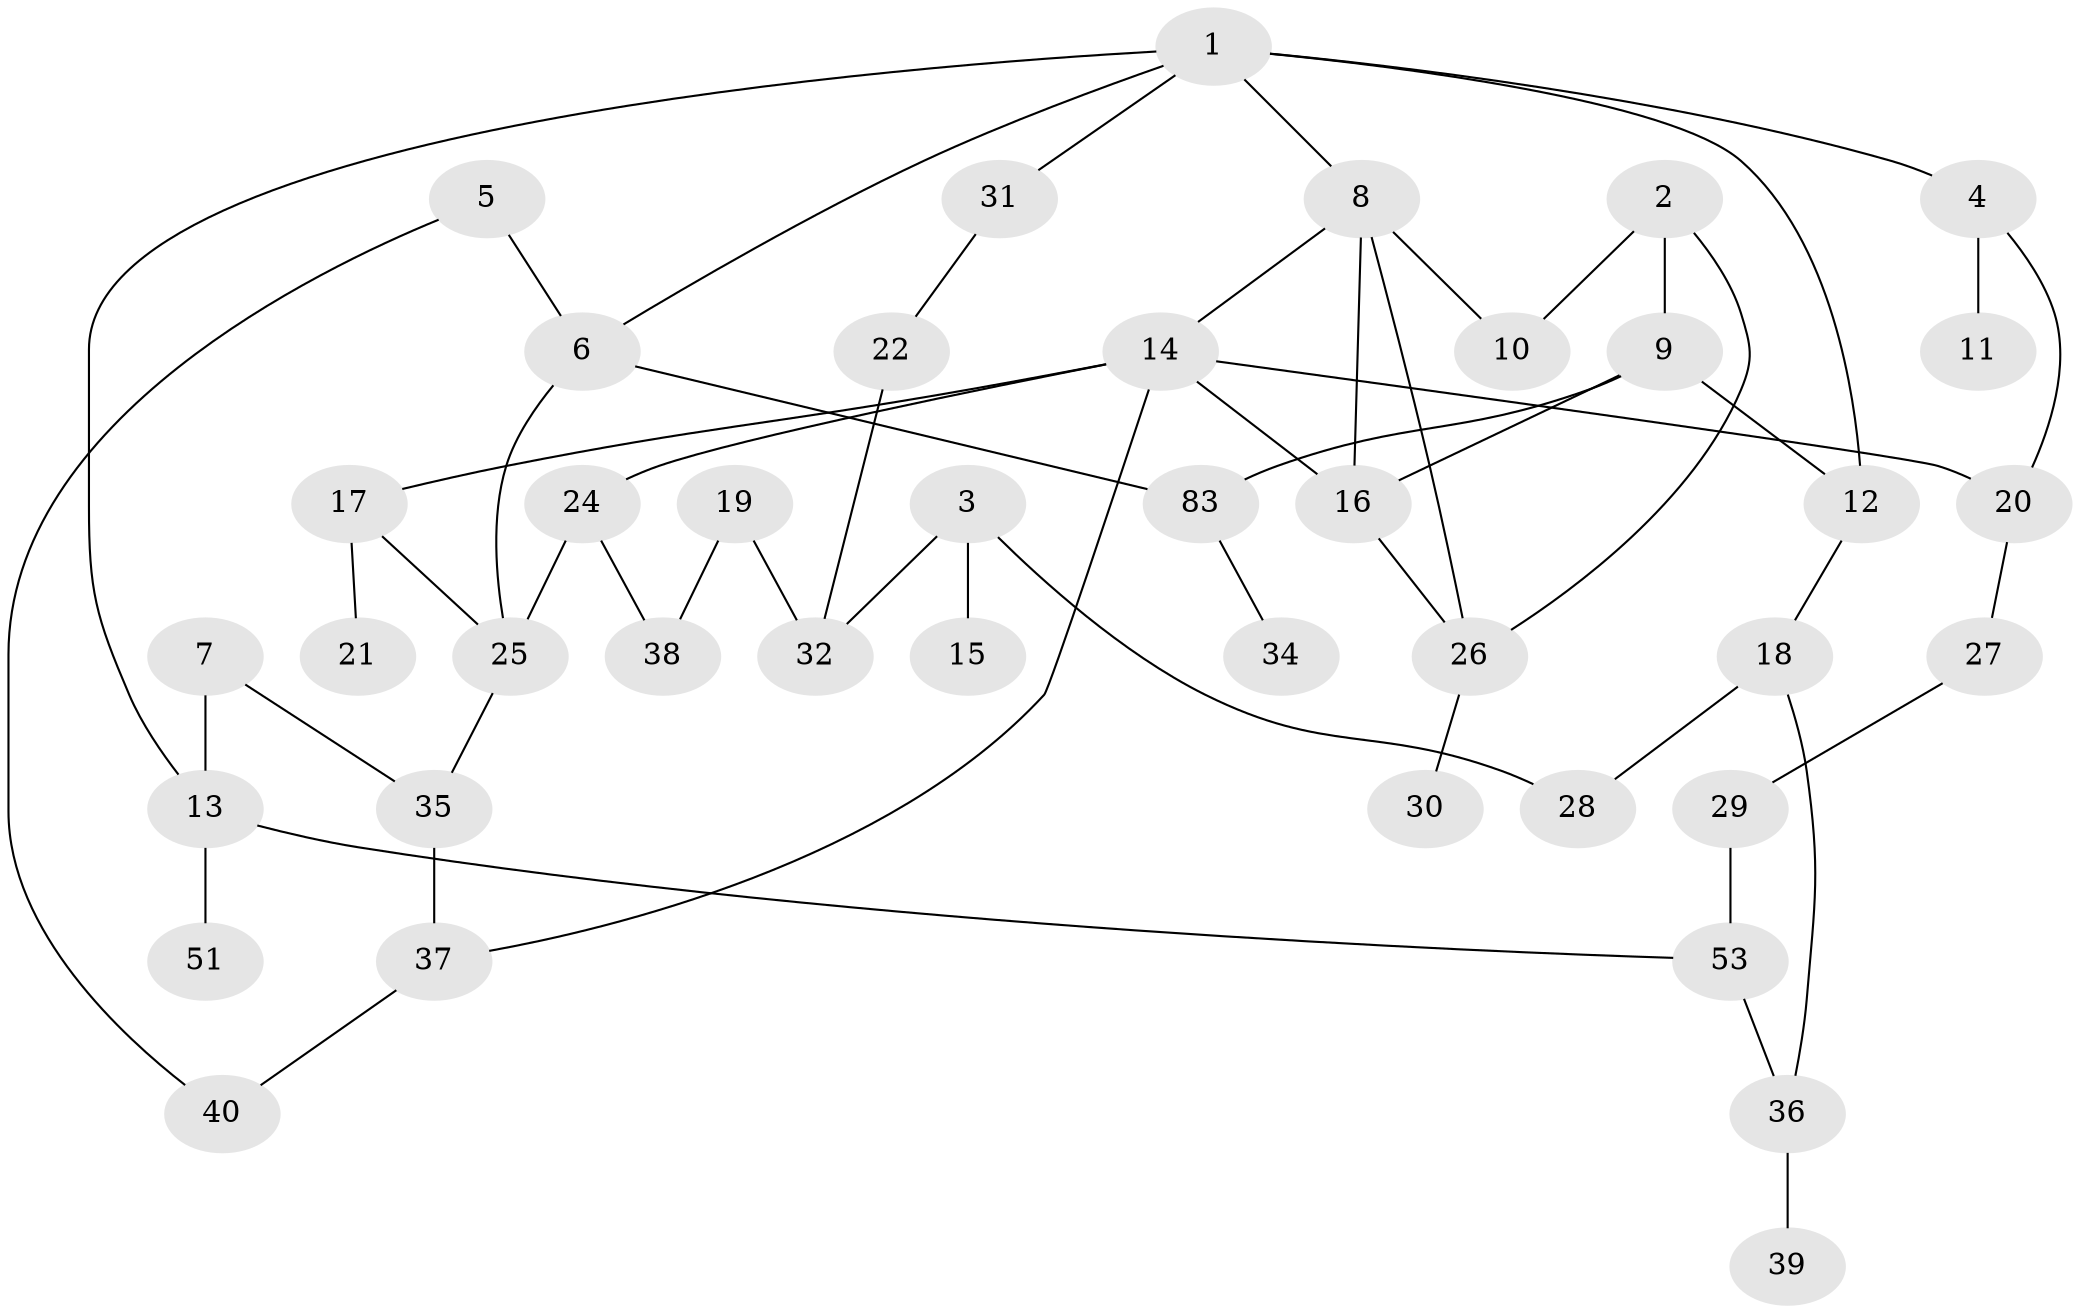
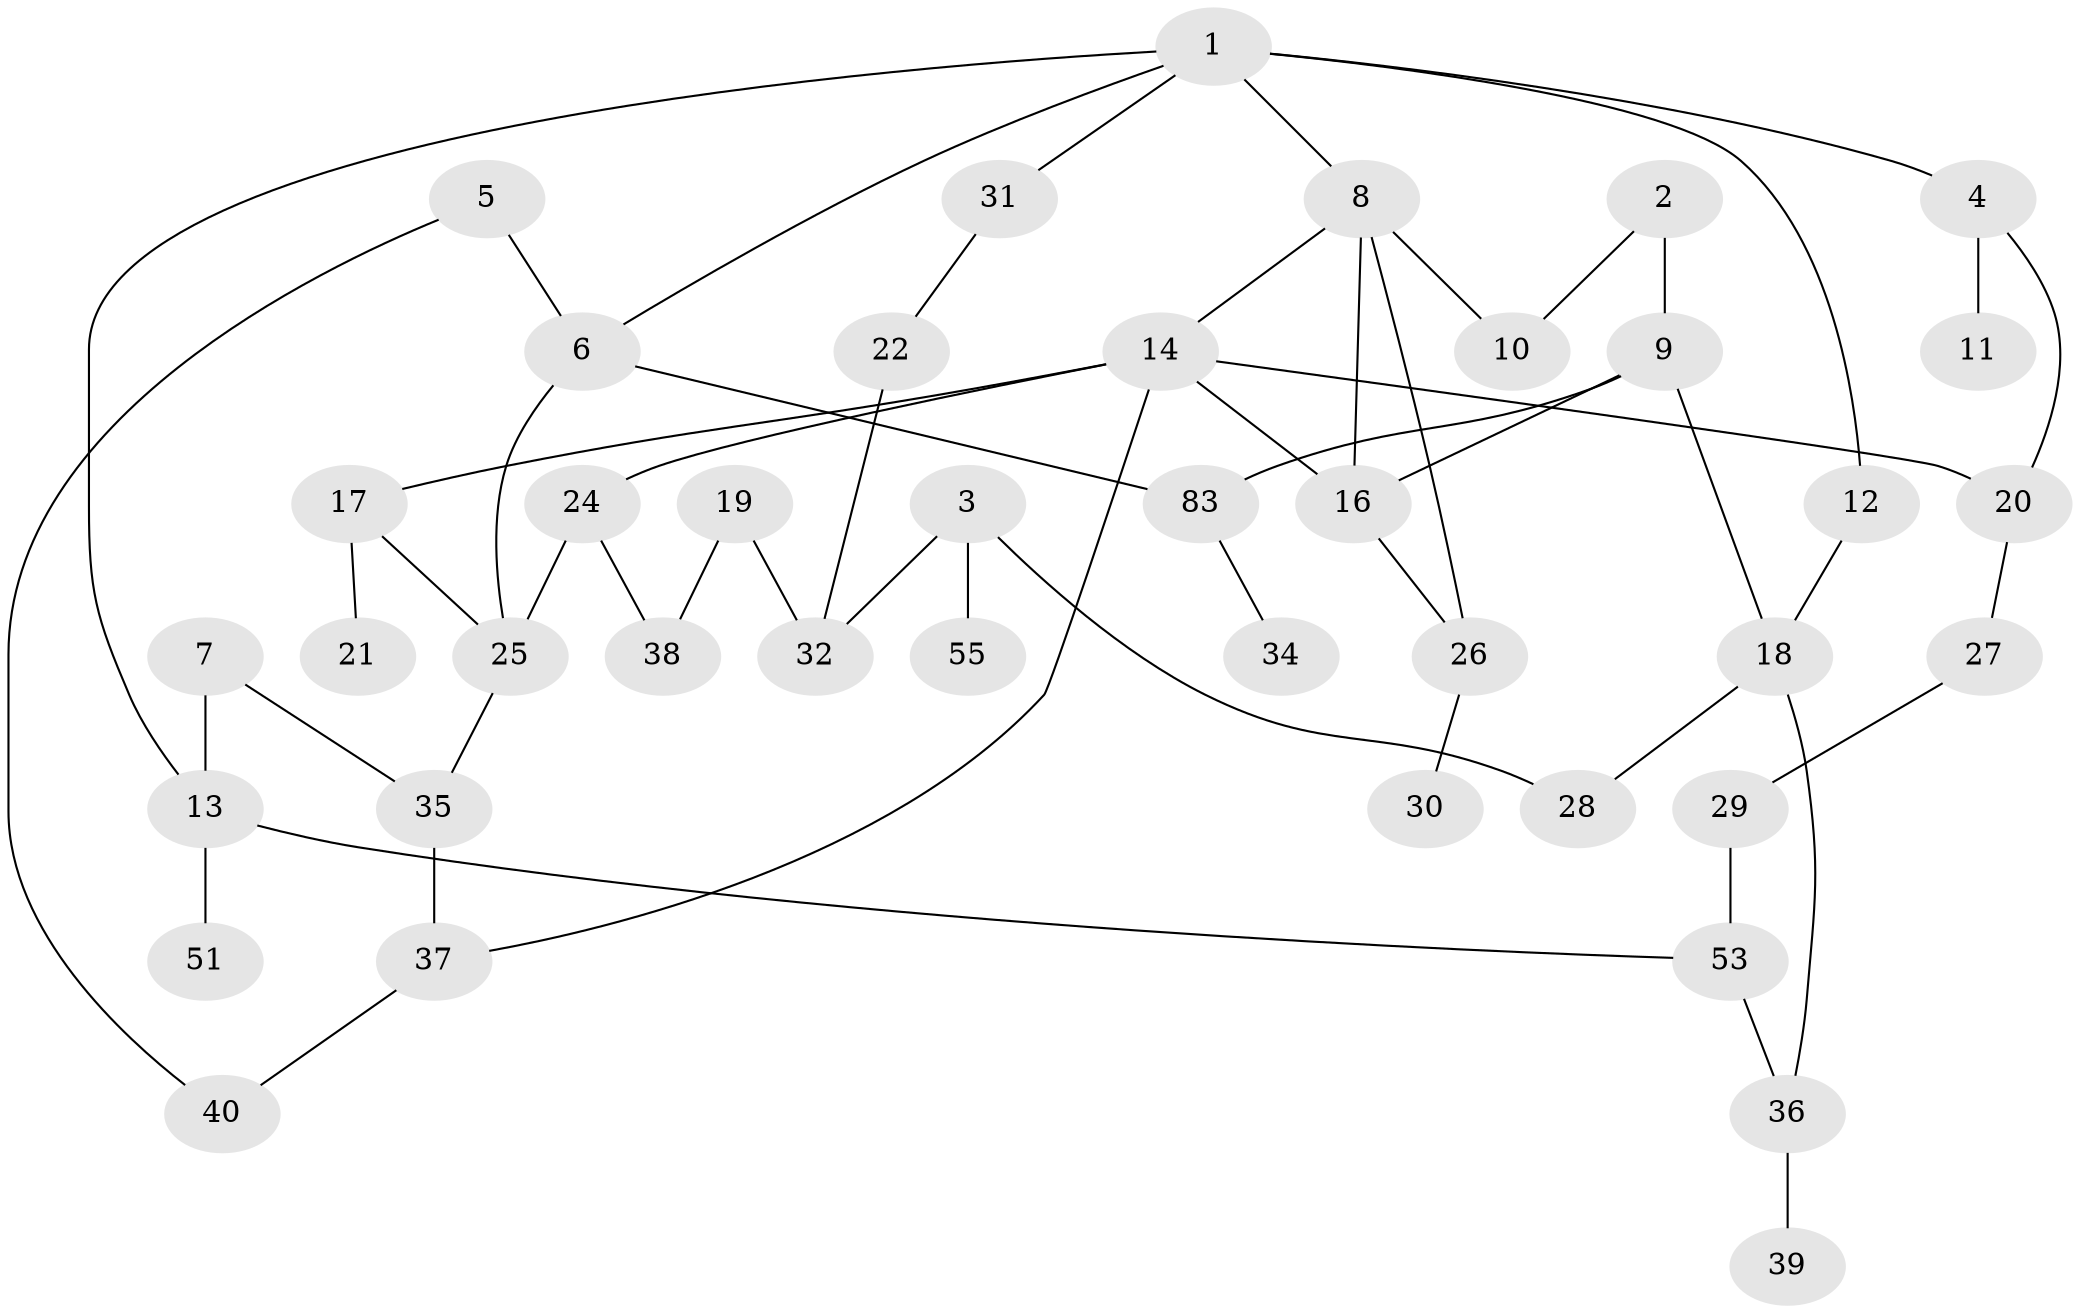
(1757, 423) -> (1720, 504)
(1700, 461) -> none
(968, 657) -> (968, 657)
